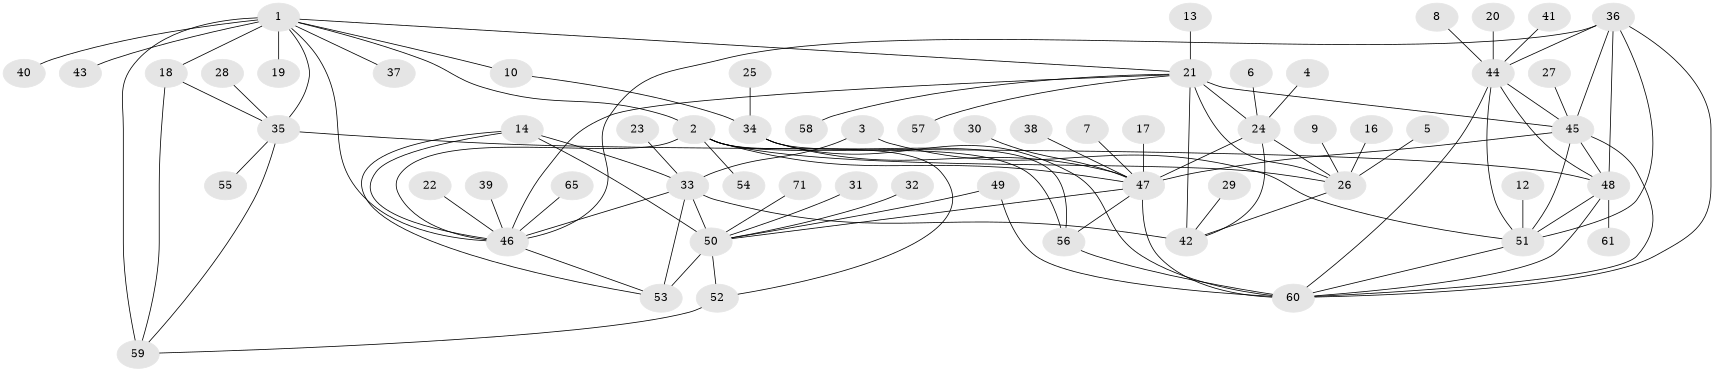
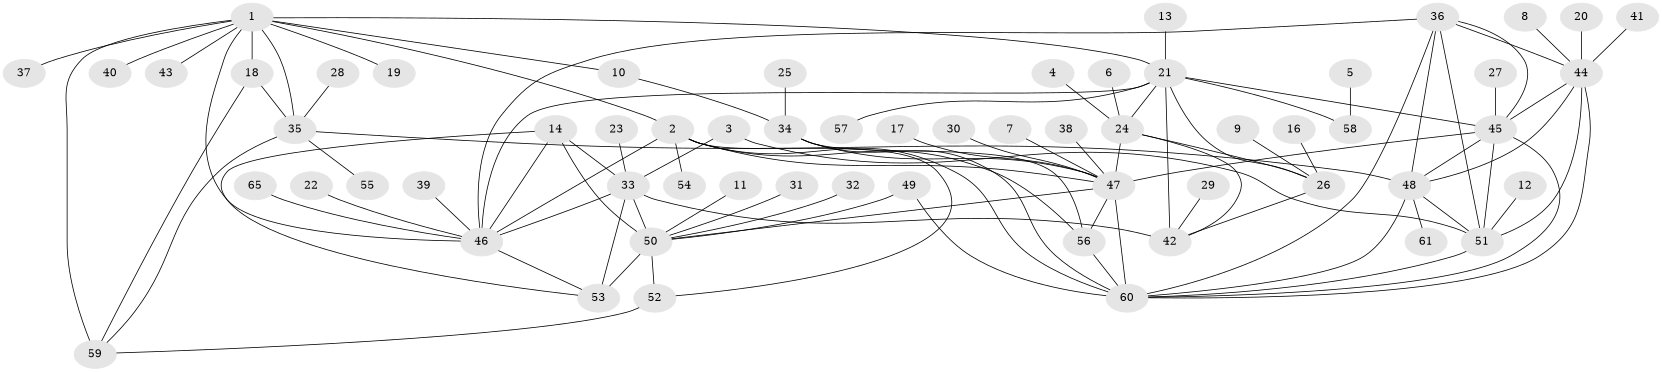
(1390, 155) -> (1350, 99)
(1156, 167) -> (955, 172)
(800, 186) -> (741, 186)
